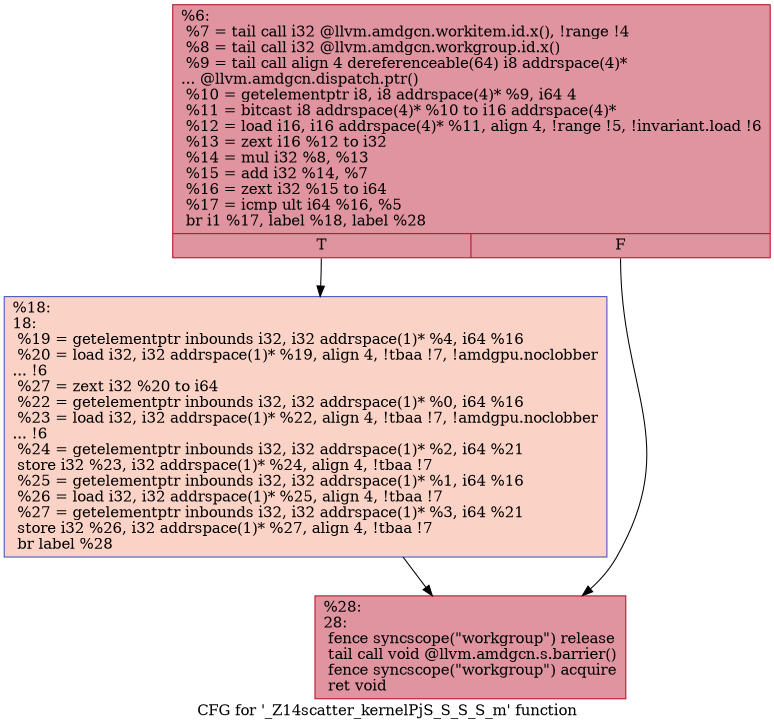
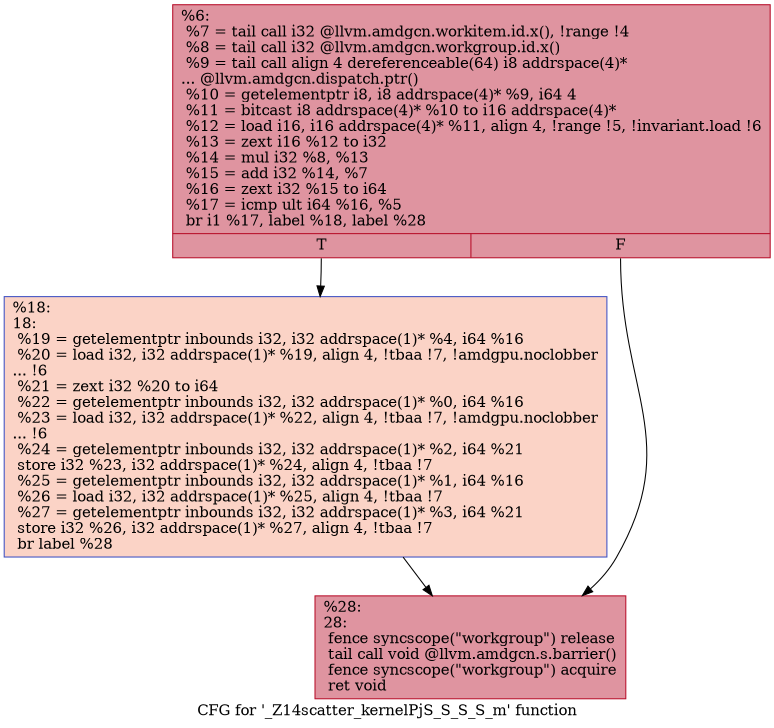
(115, 387) -> (115, 387)
